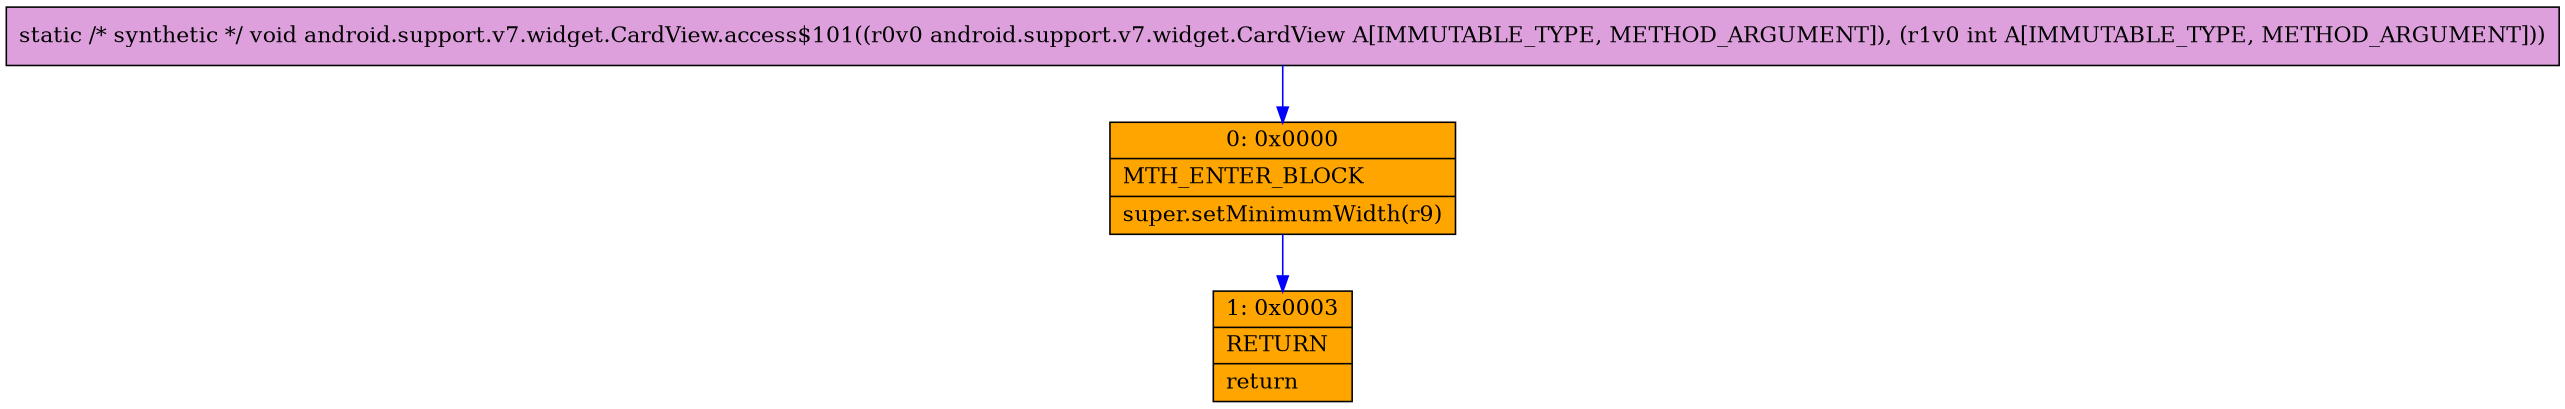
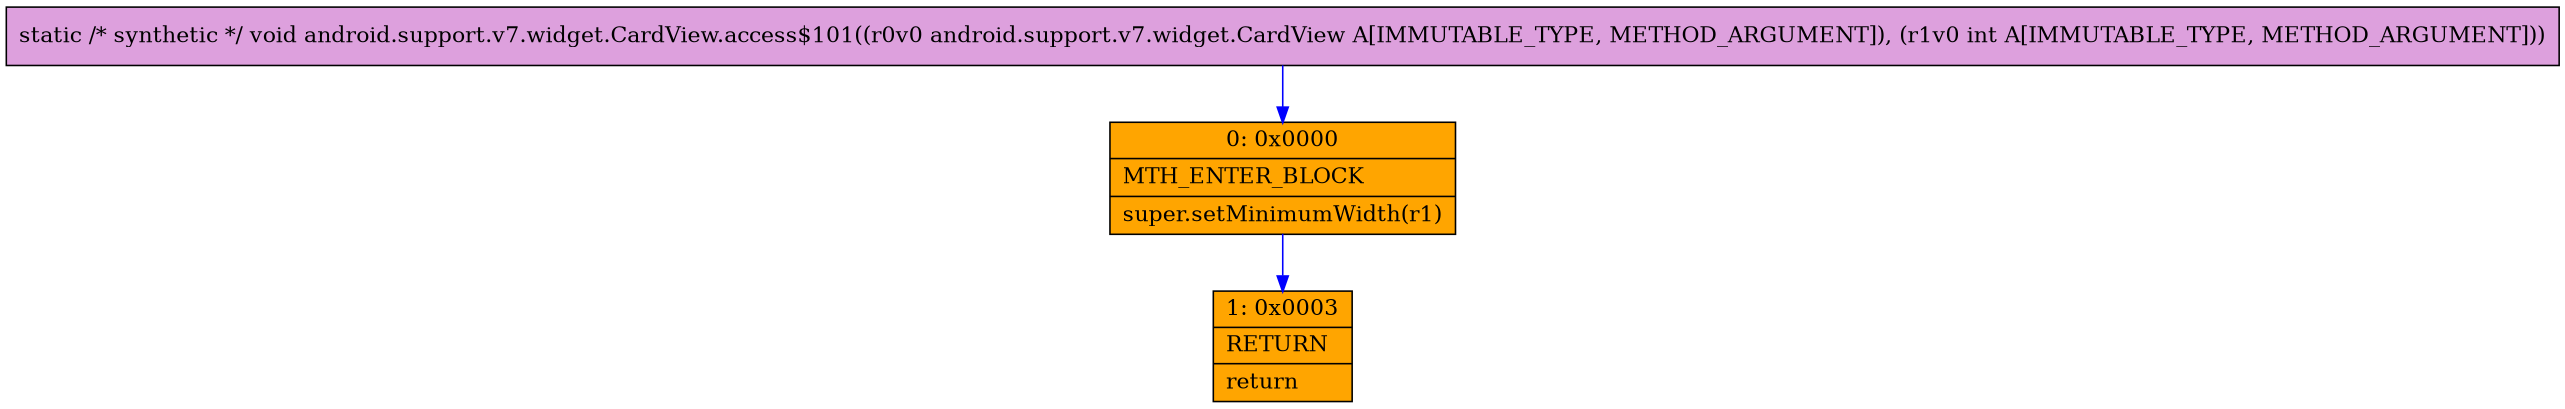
(1283, 215) -> (1283, 215)
